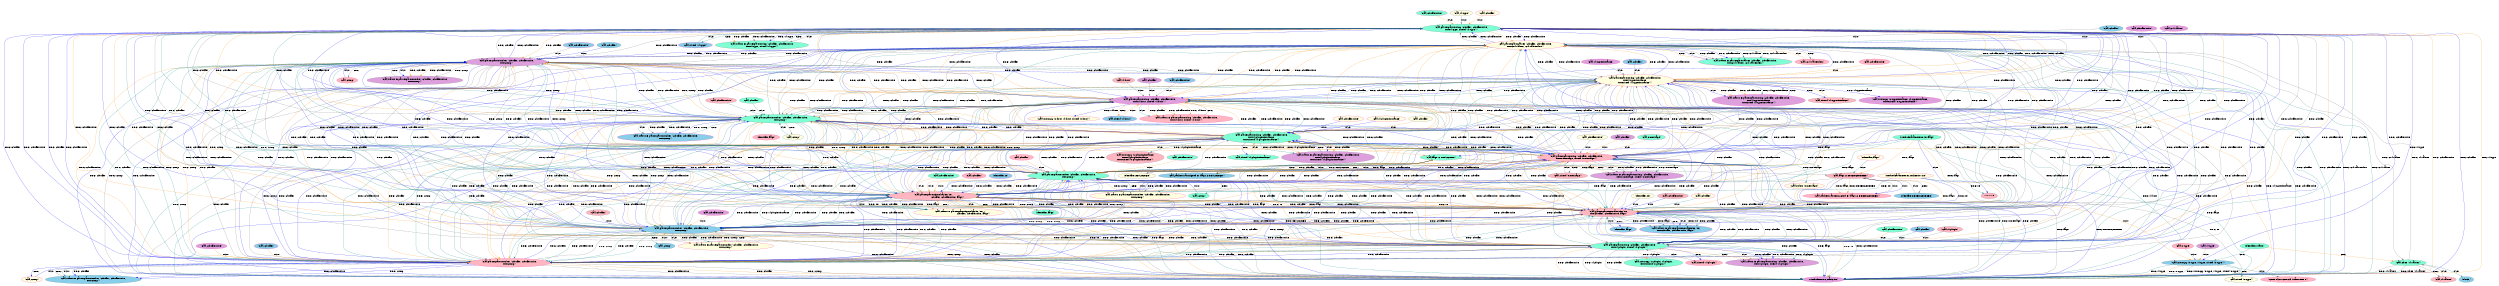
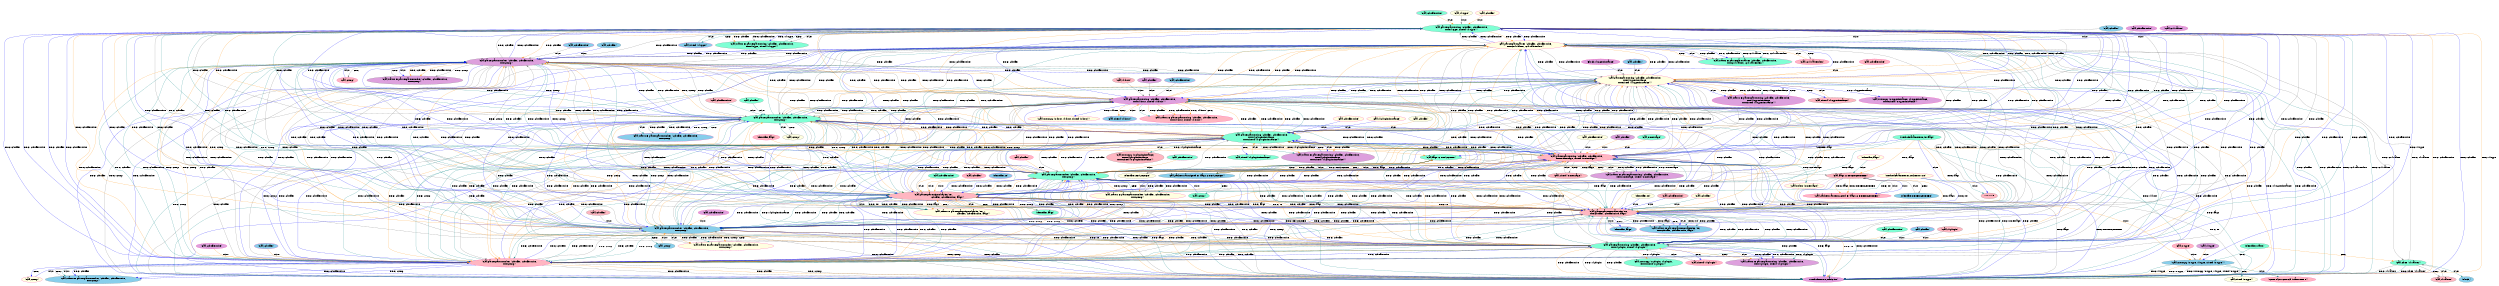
(1601, 62) -> (1601, 62)
(1824, 147) -> (1824, 147)
(1975, 186) -> (1975, 186)
